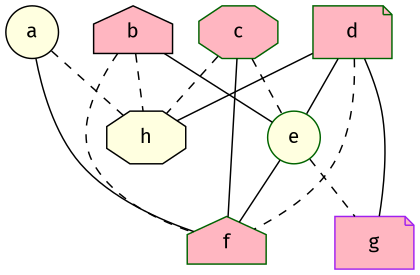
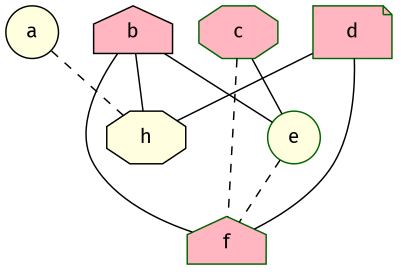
(139, 82) -> (139, 82)
(192, 85) -> none
(267, 86) -> (267, 86)
(322, 86) -> none
(233, 138) -> (233, 138)
(335, 162) -> (335, 162)
(95, 165) -> (95, 165)
(87, 170) -> none
(260, 191) -> (260, 191)
(374, 243) -> none
